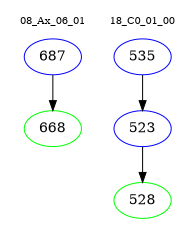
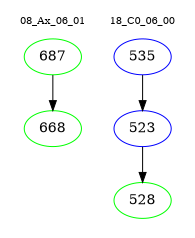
(143, 21) -> (143, 21)
(53, 57) -> (53, 57)
